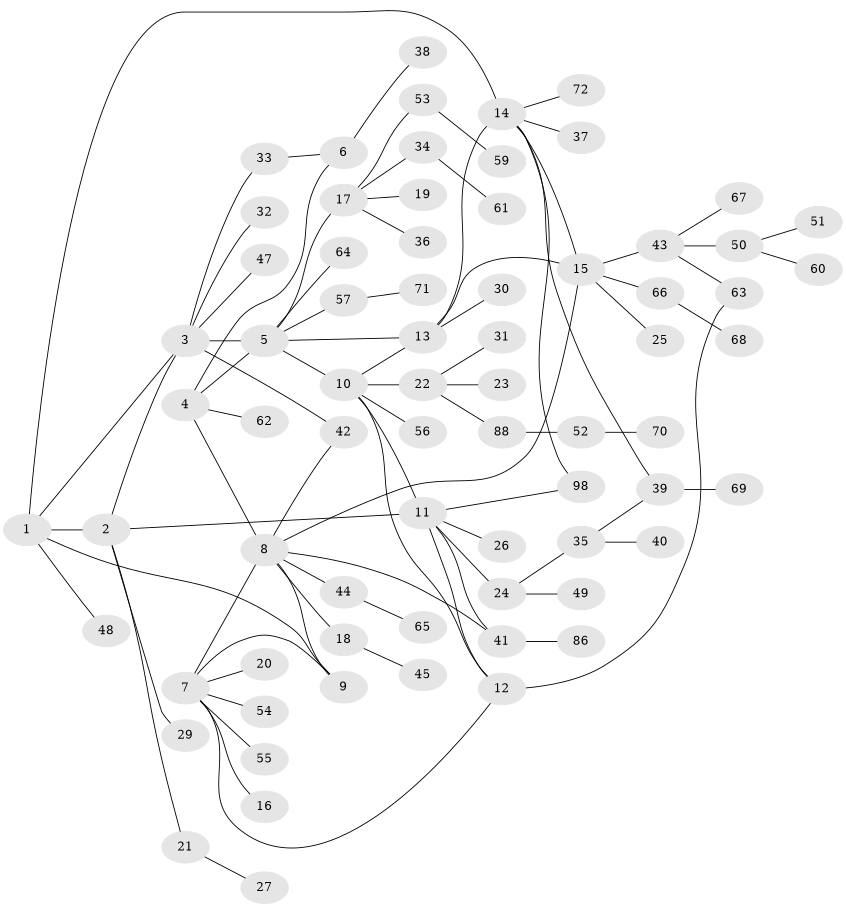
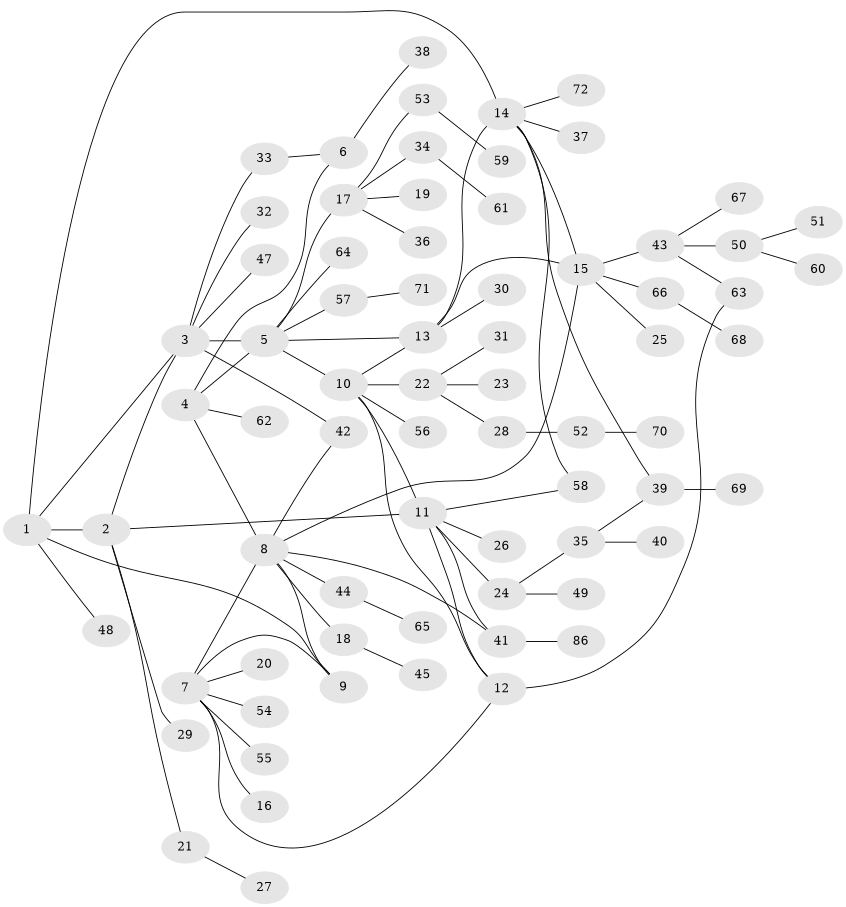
(502, 432) -> (502, 432)
(581, 487) -> (581, 487)
